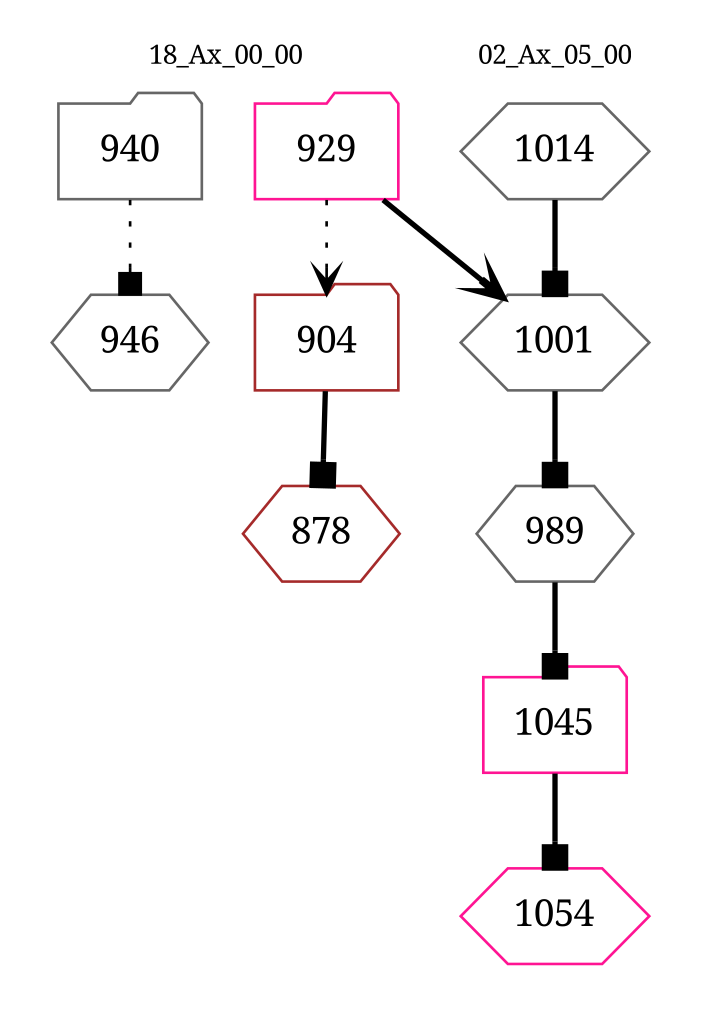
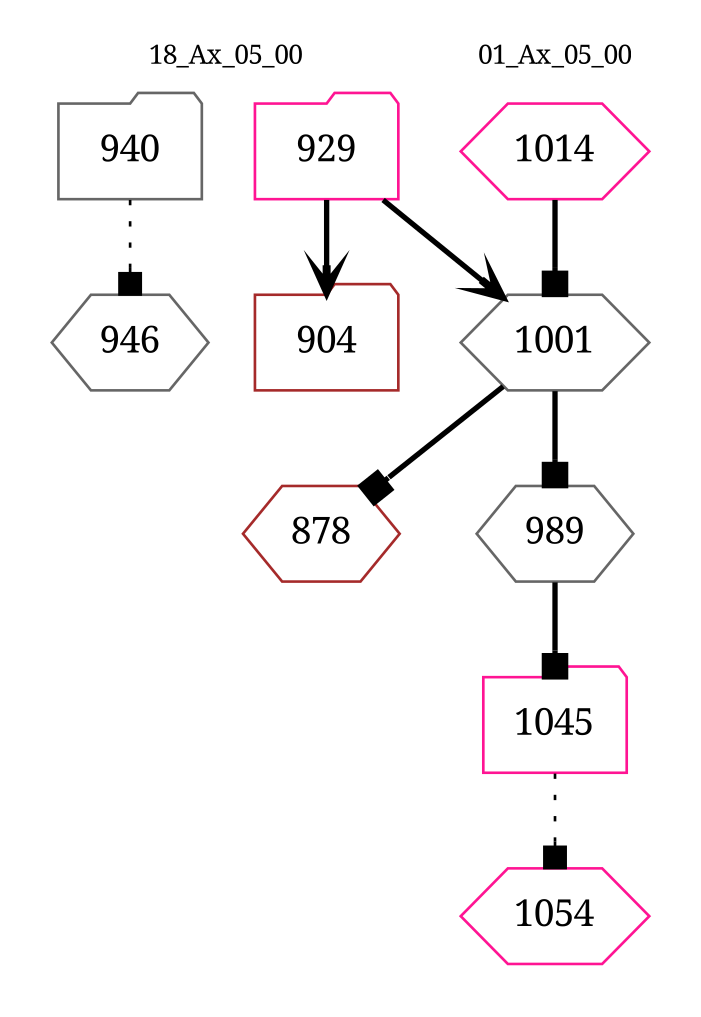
(226, 57) -> (226, 57)
(555, 57) -> (555, 57)
(555, 151) -> (555, 151)
(327, 234) -> (327, 234)
(324, 425) -> (457, 423)
(555, 808) -> (555, 808)
